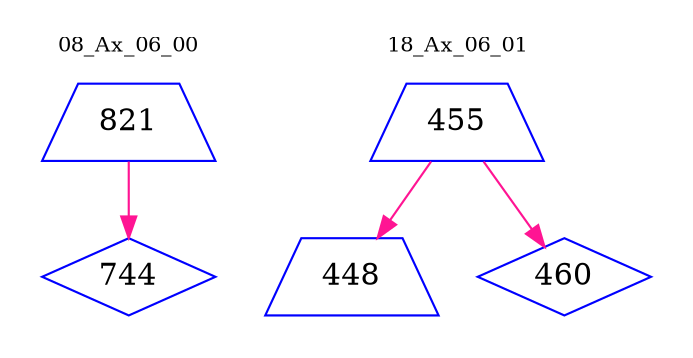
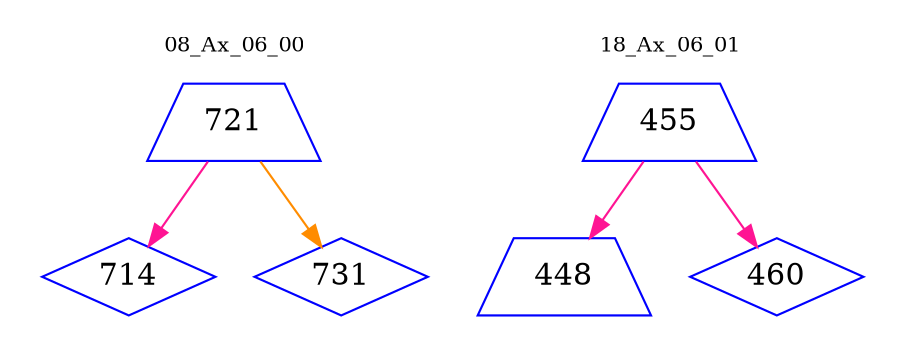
(129, 122) -> (234, 122)
(129, 277) -> (129, 277)
none -> (341, 277)
